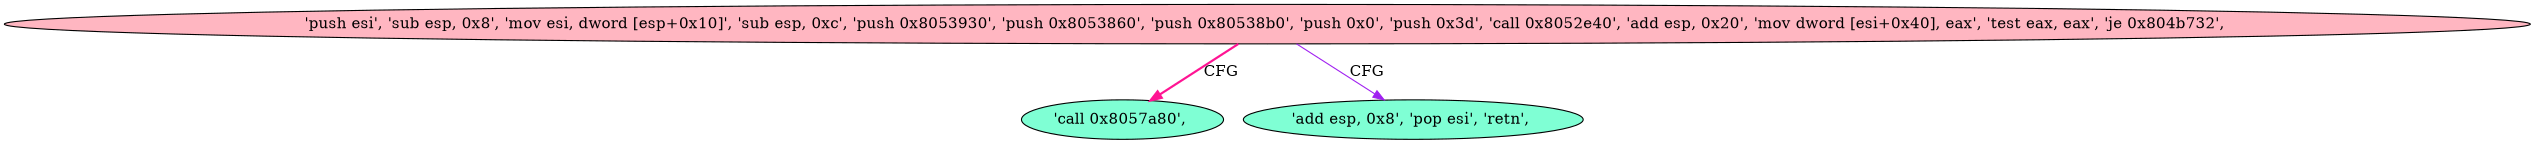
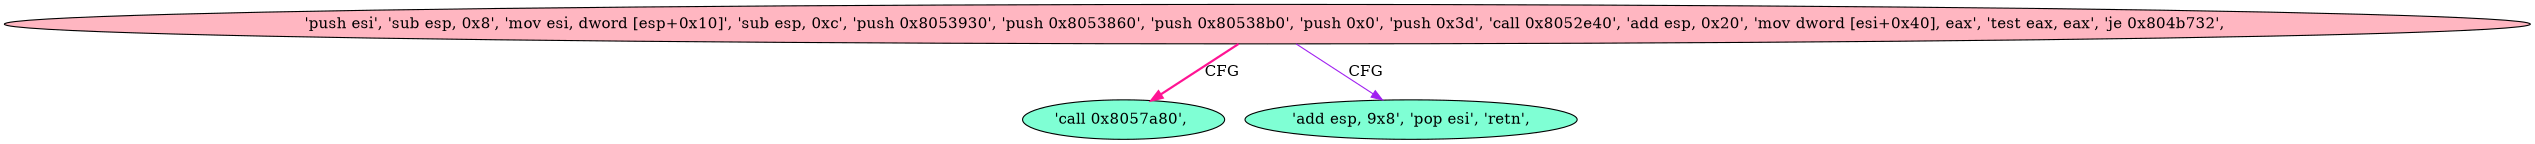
(1413, 120) -> (1411, 120)
